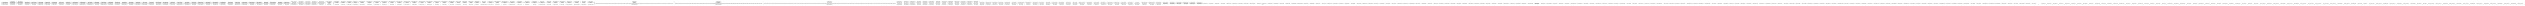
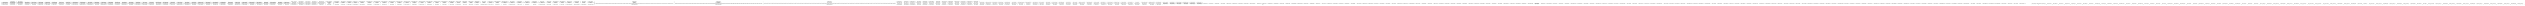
(2028, 4) -> (2039, 4)
